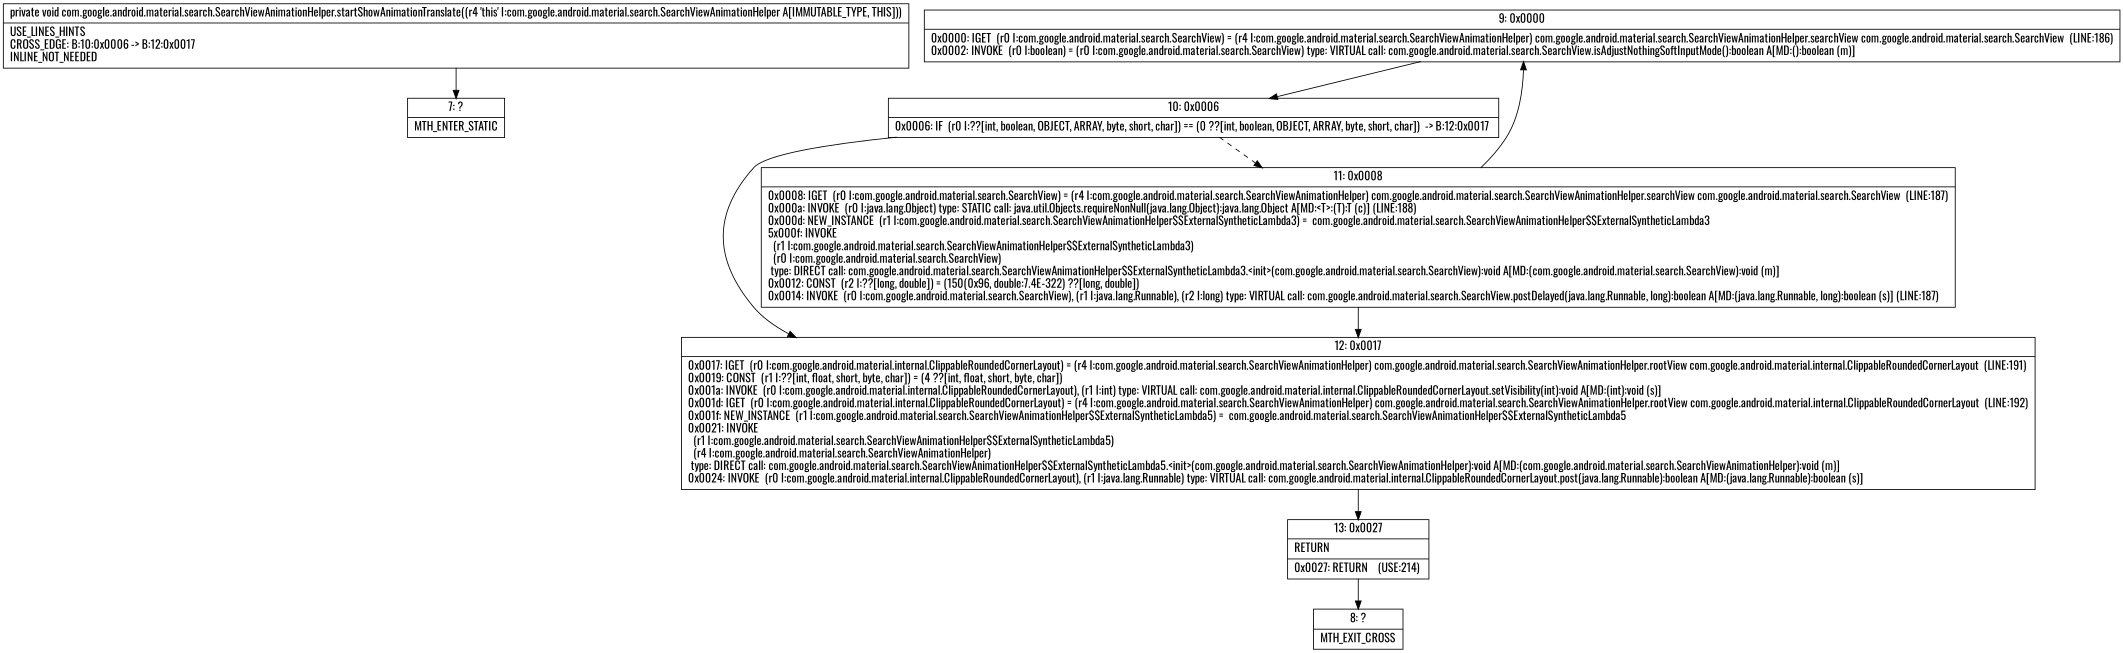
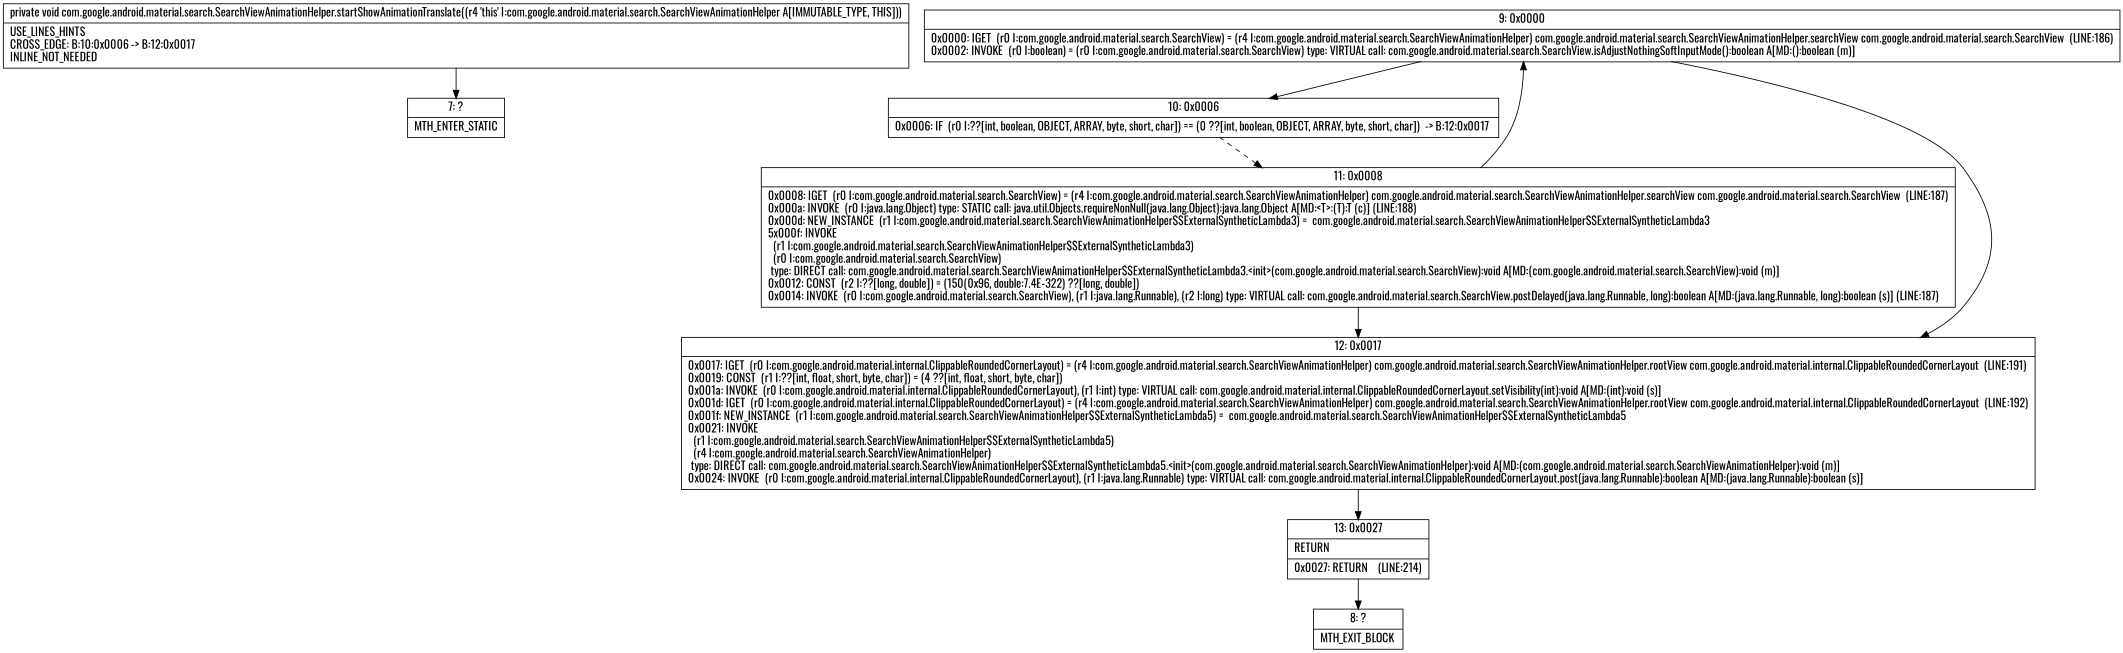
(738, 189) -> (1916, 133)
(1357, 569) -> (1358, 569)
(1358, 639) -> (1357, 639)
